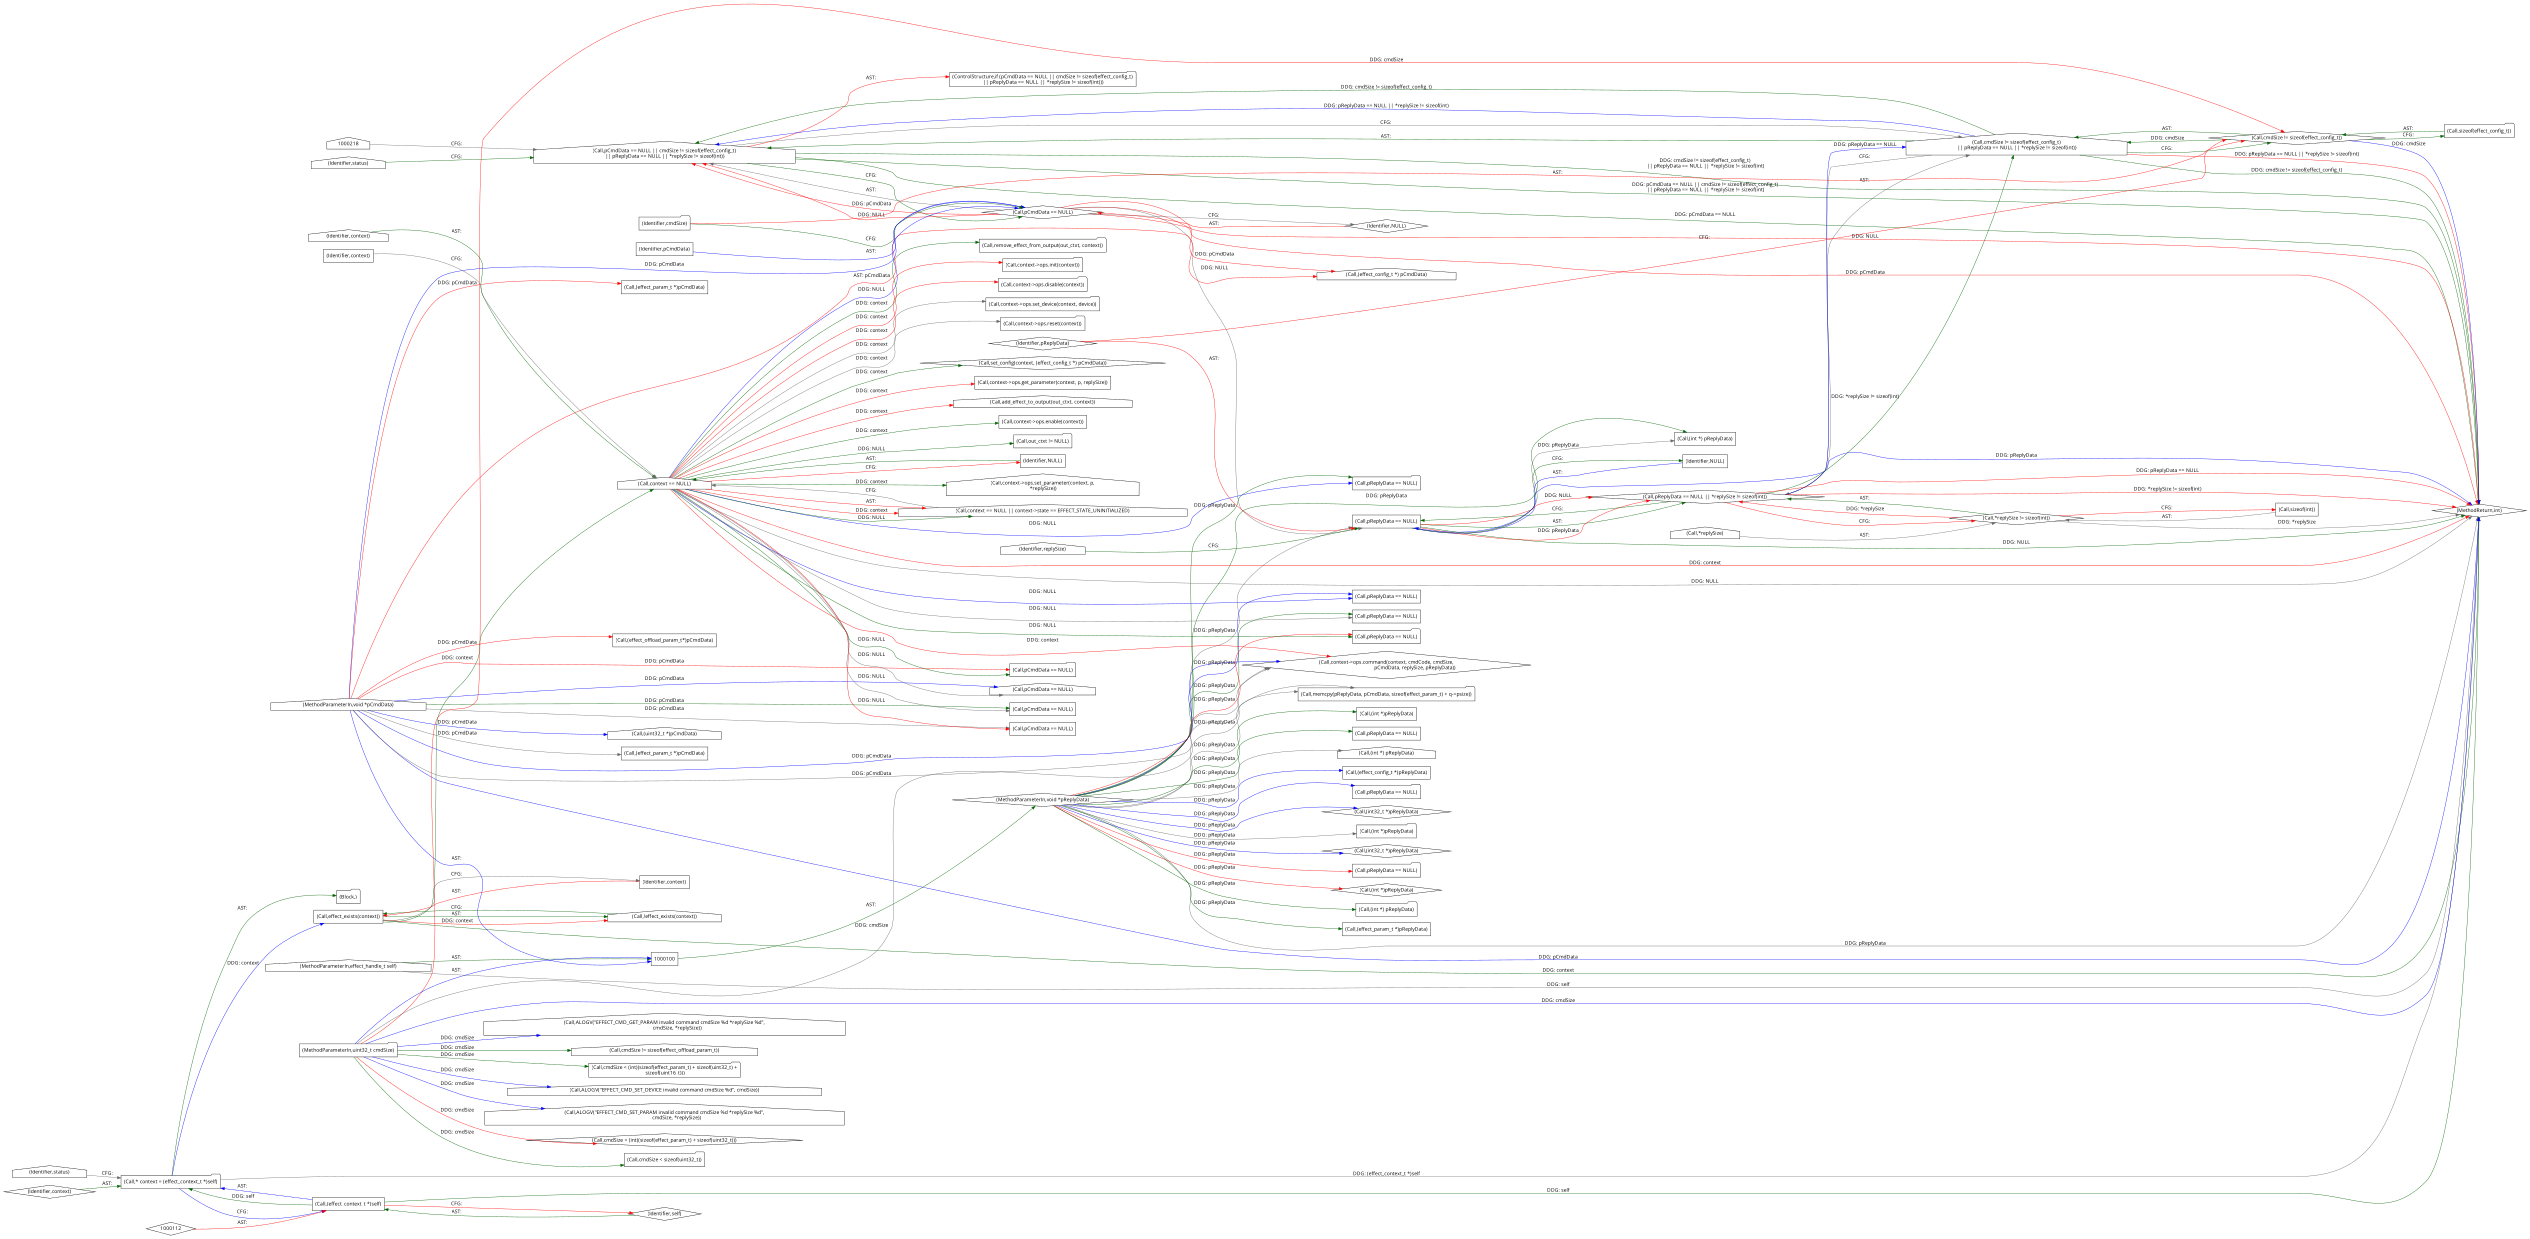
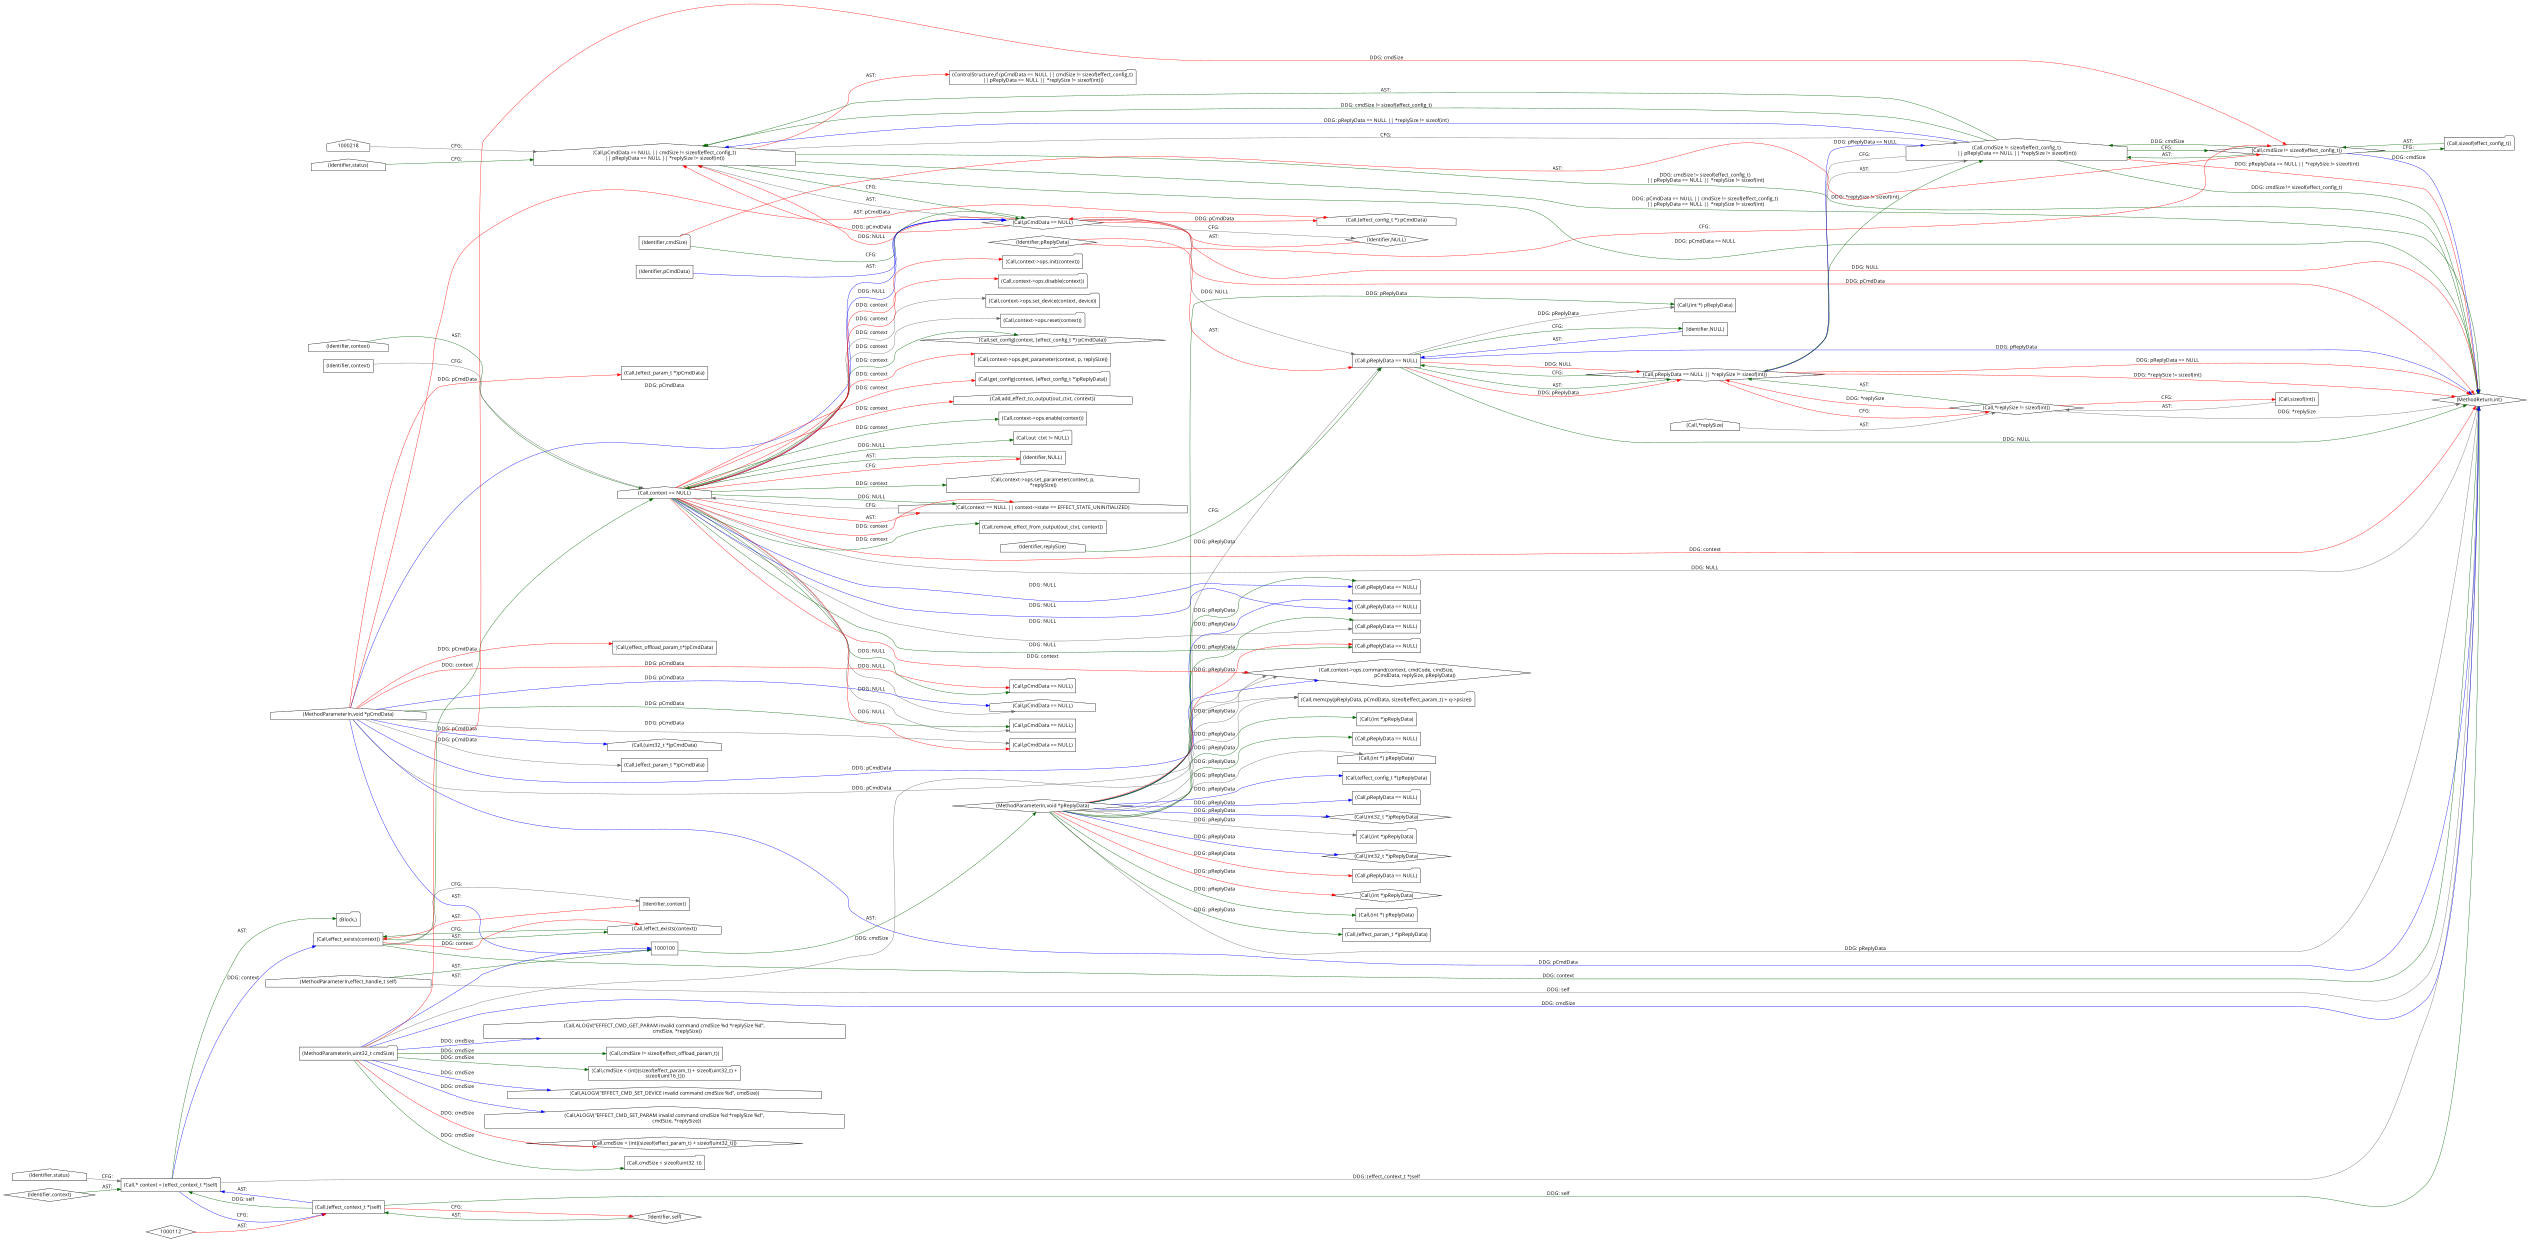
(1043, 246) -> (1043, 527)
none -> (1043, 379)
(665, 1050) -> (665, 1054)
